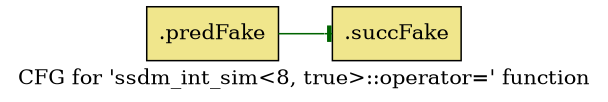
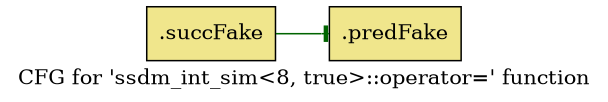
(301, 34) -> (299, 34)
